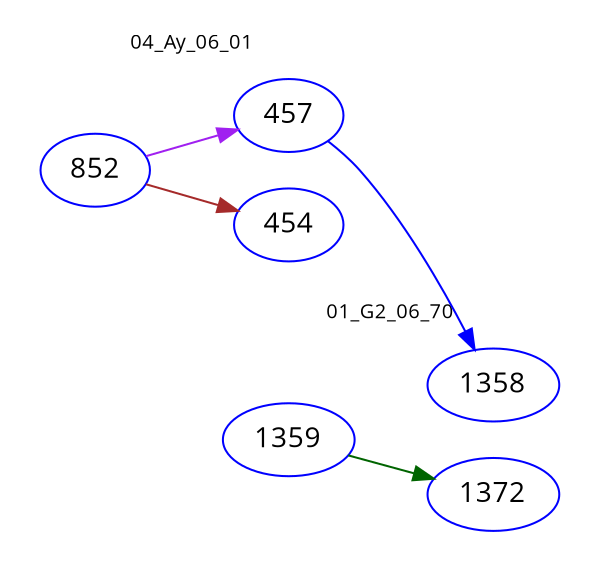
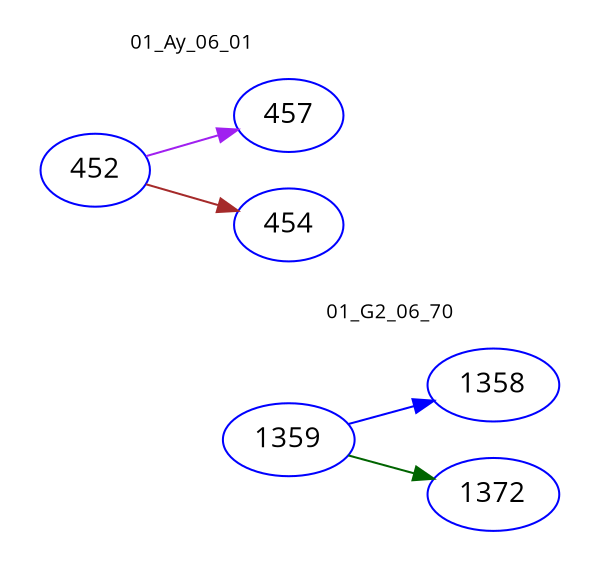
(192, 44) -> (192, 44)
(95, 170) -> (95, 170)
(405, 230) -> (381, 415)
